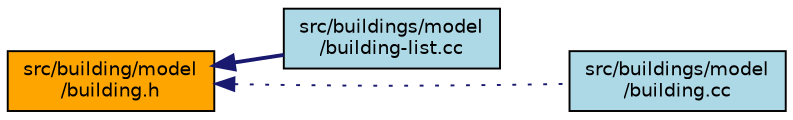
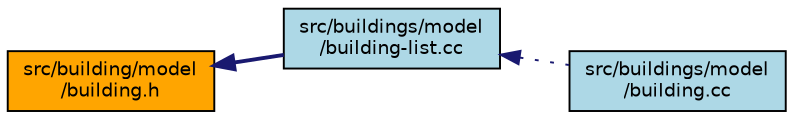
(402, 86) -> (544, 61)
